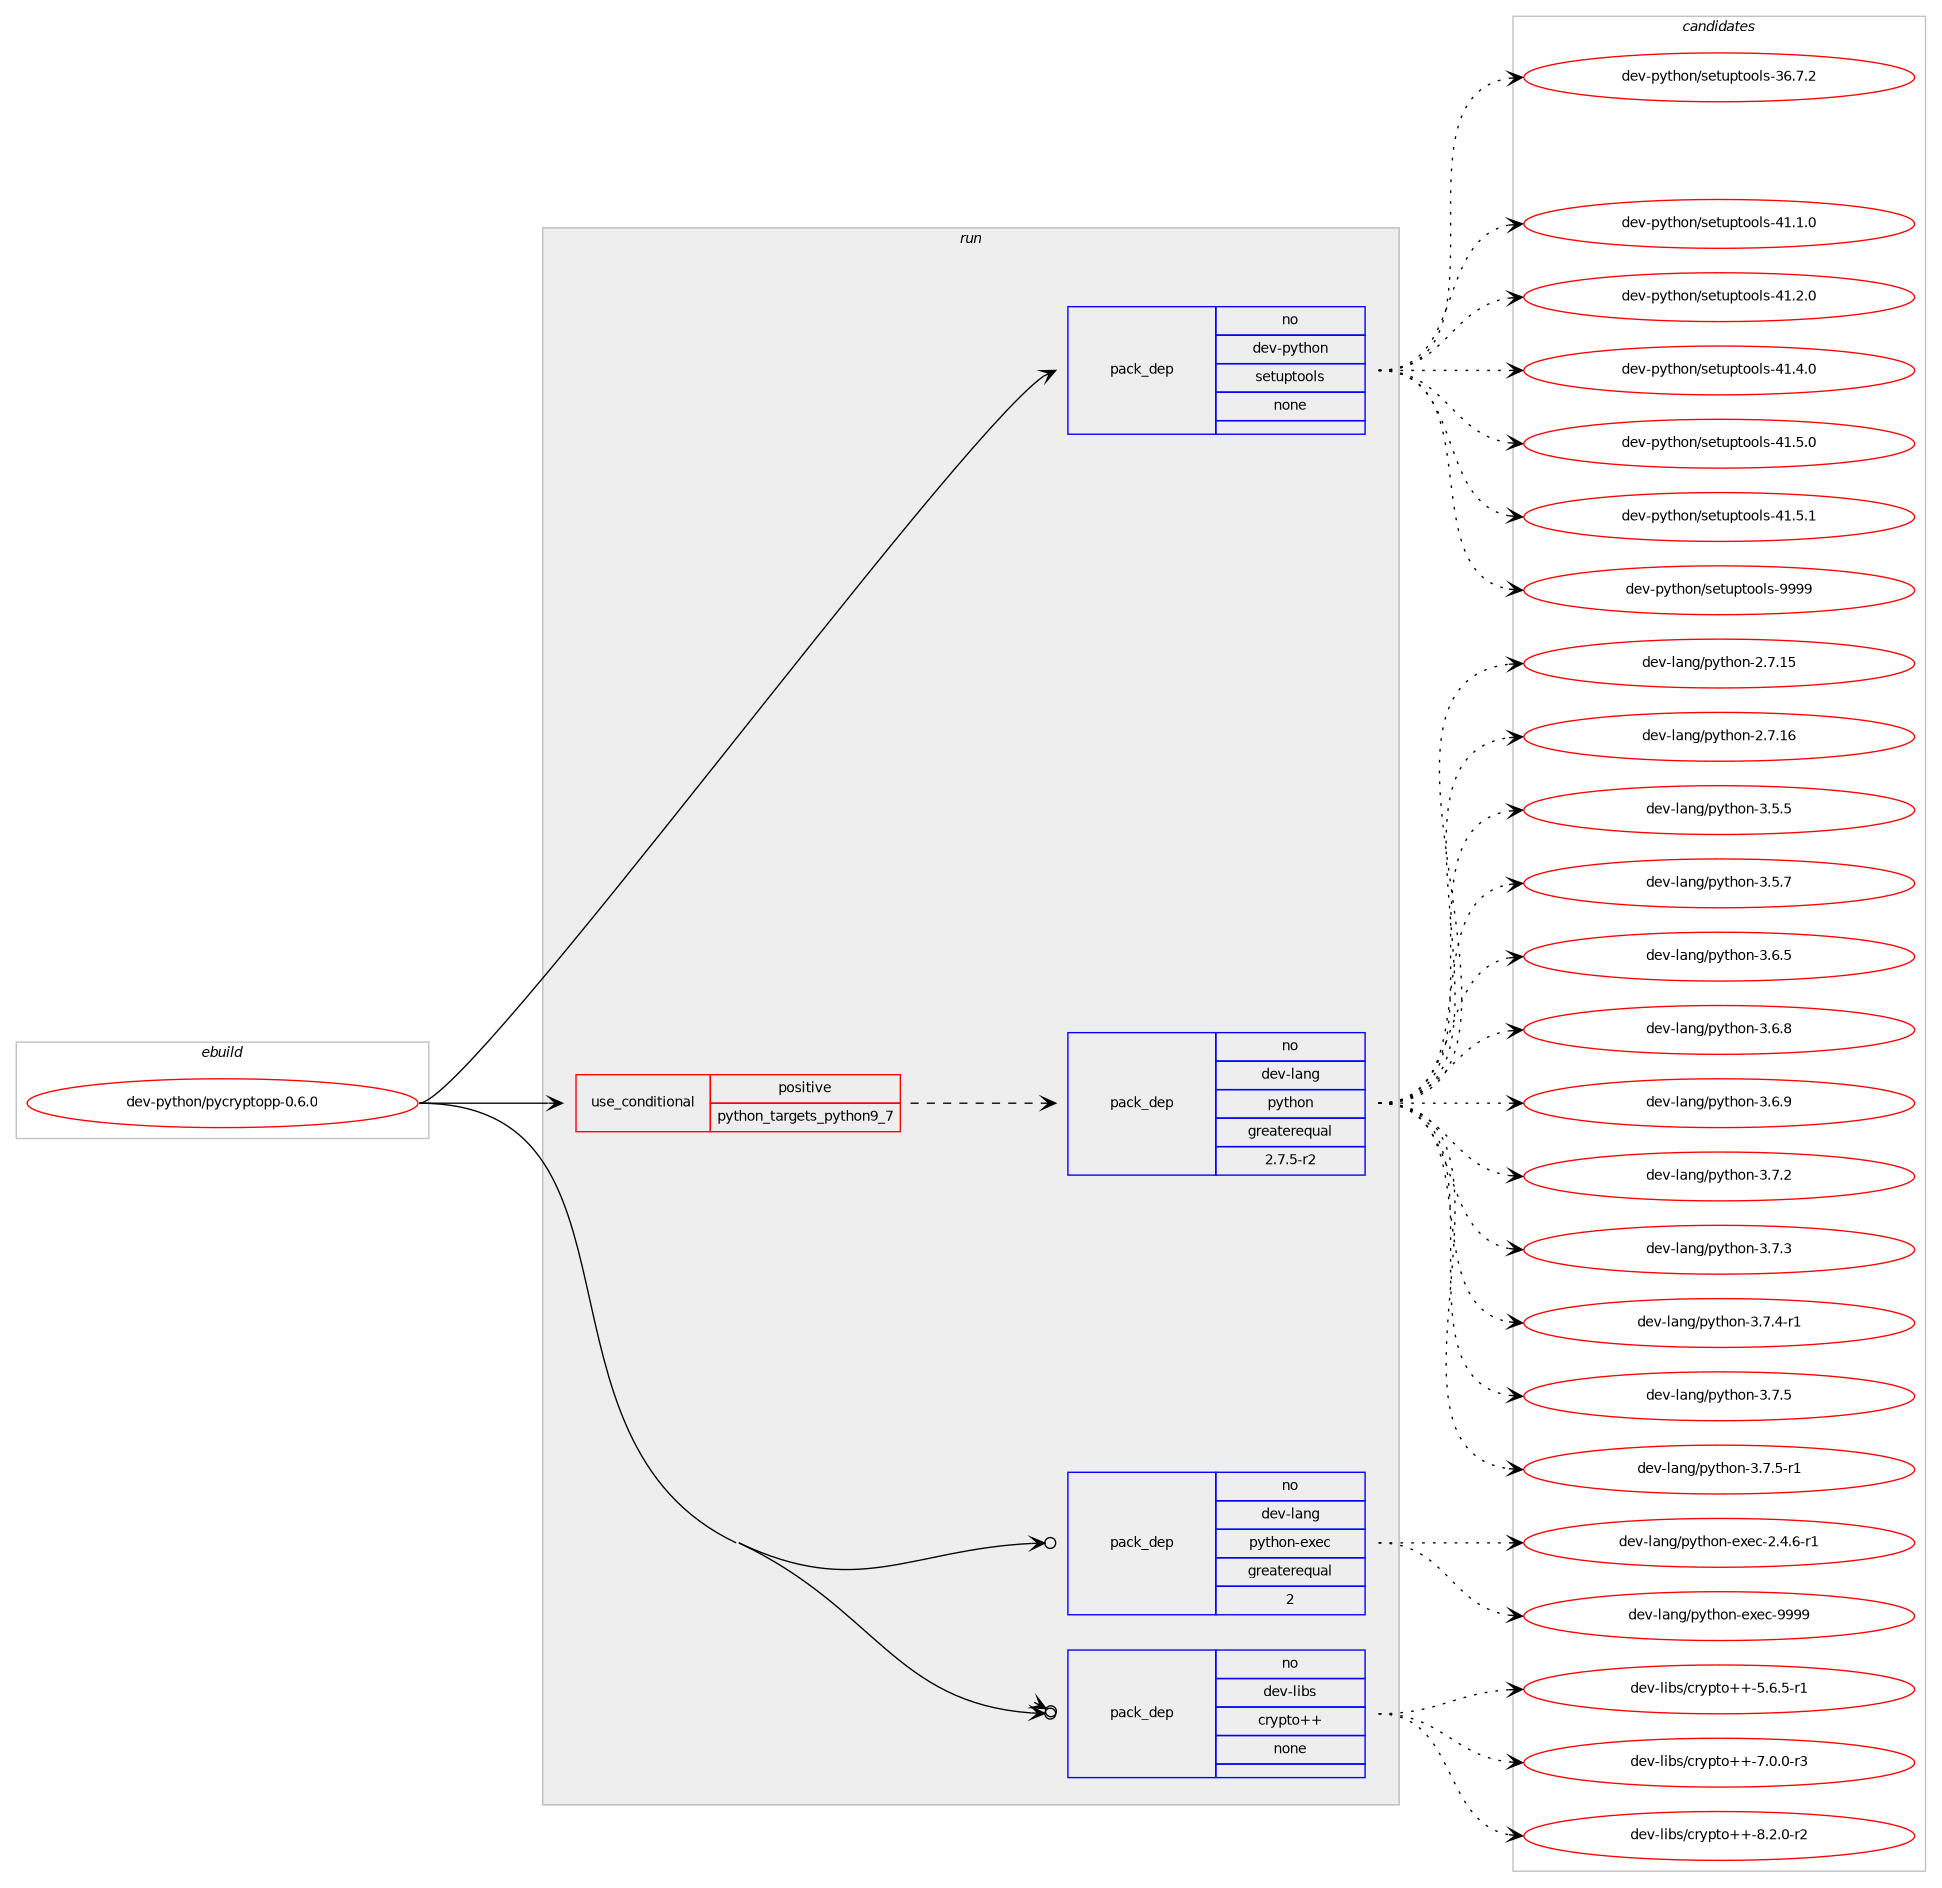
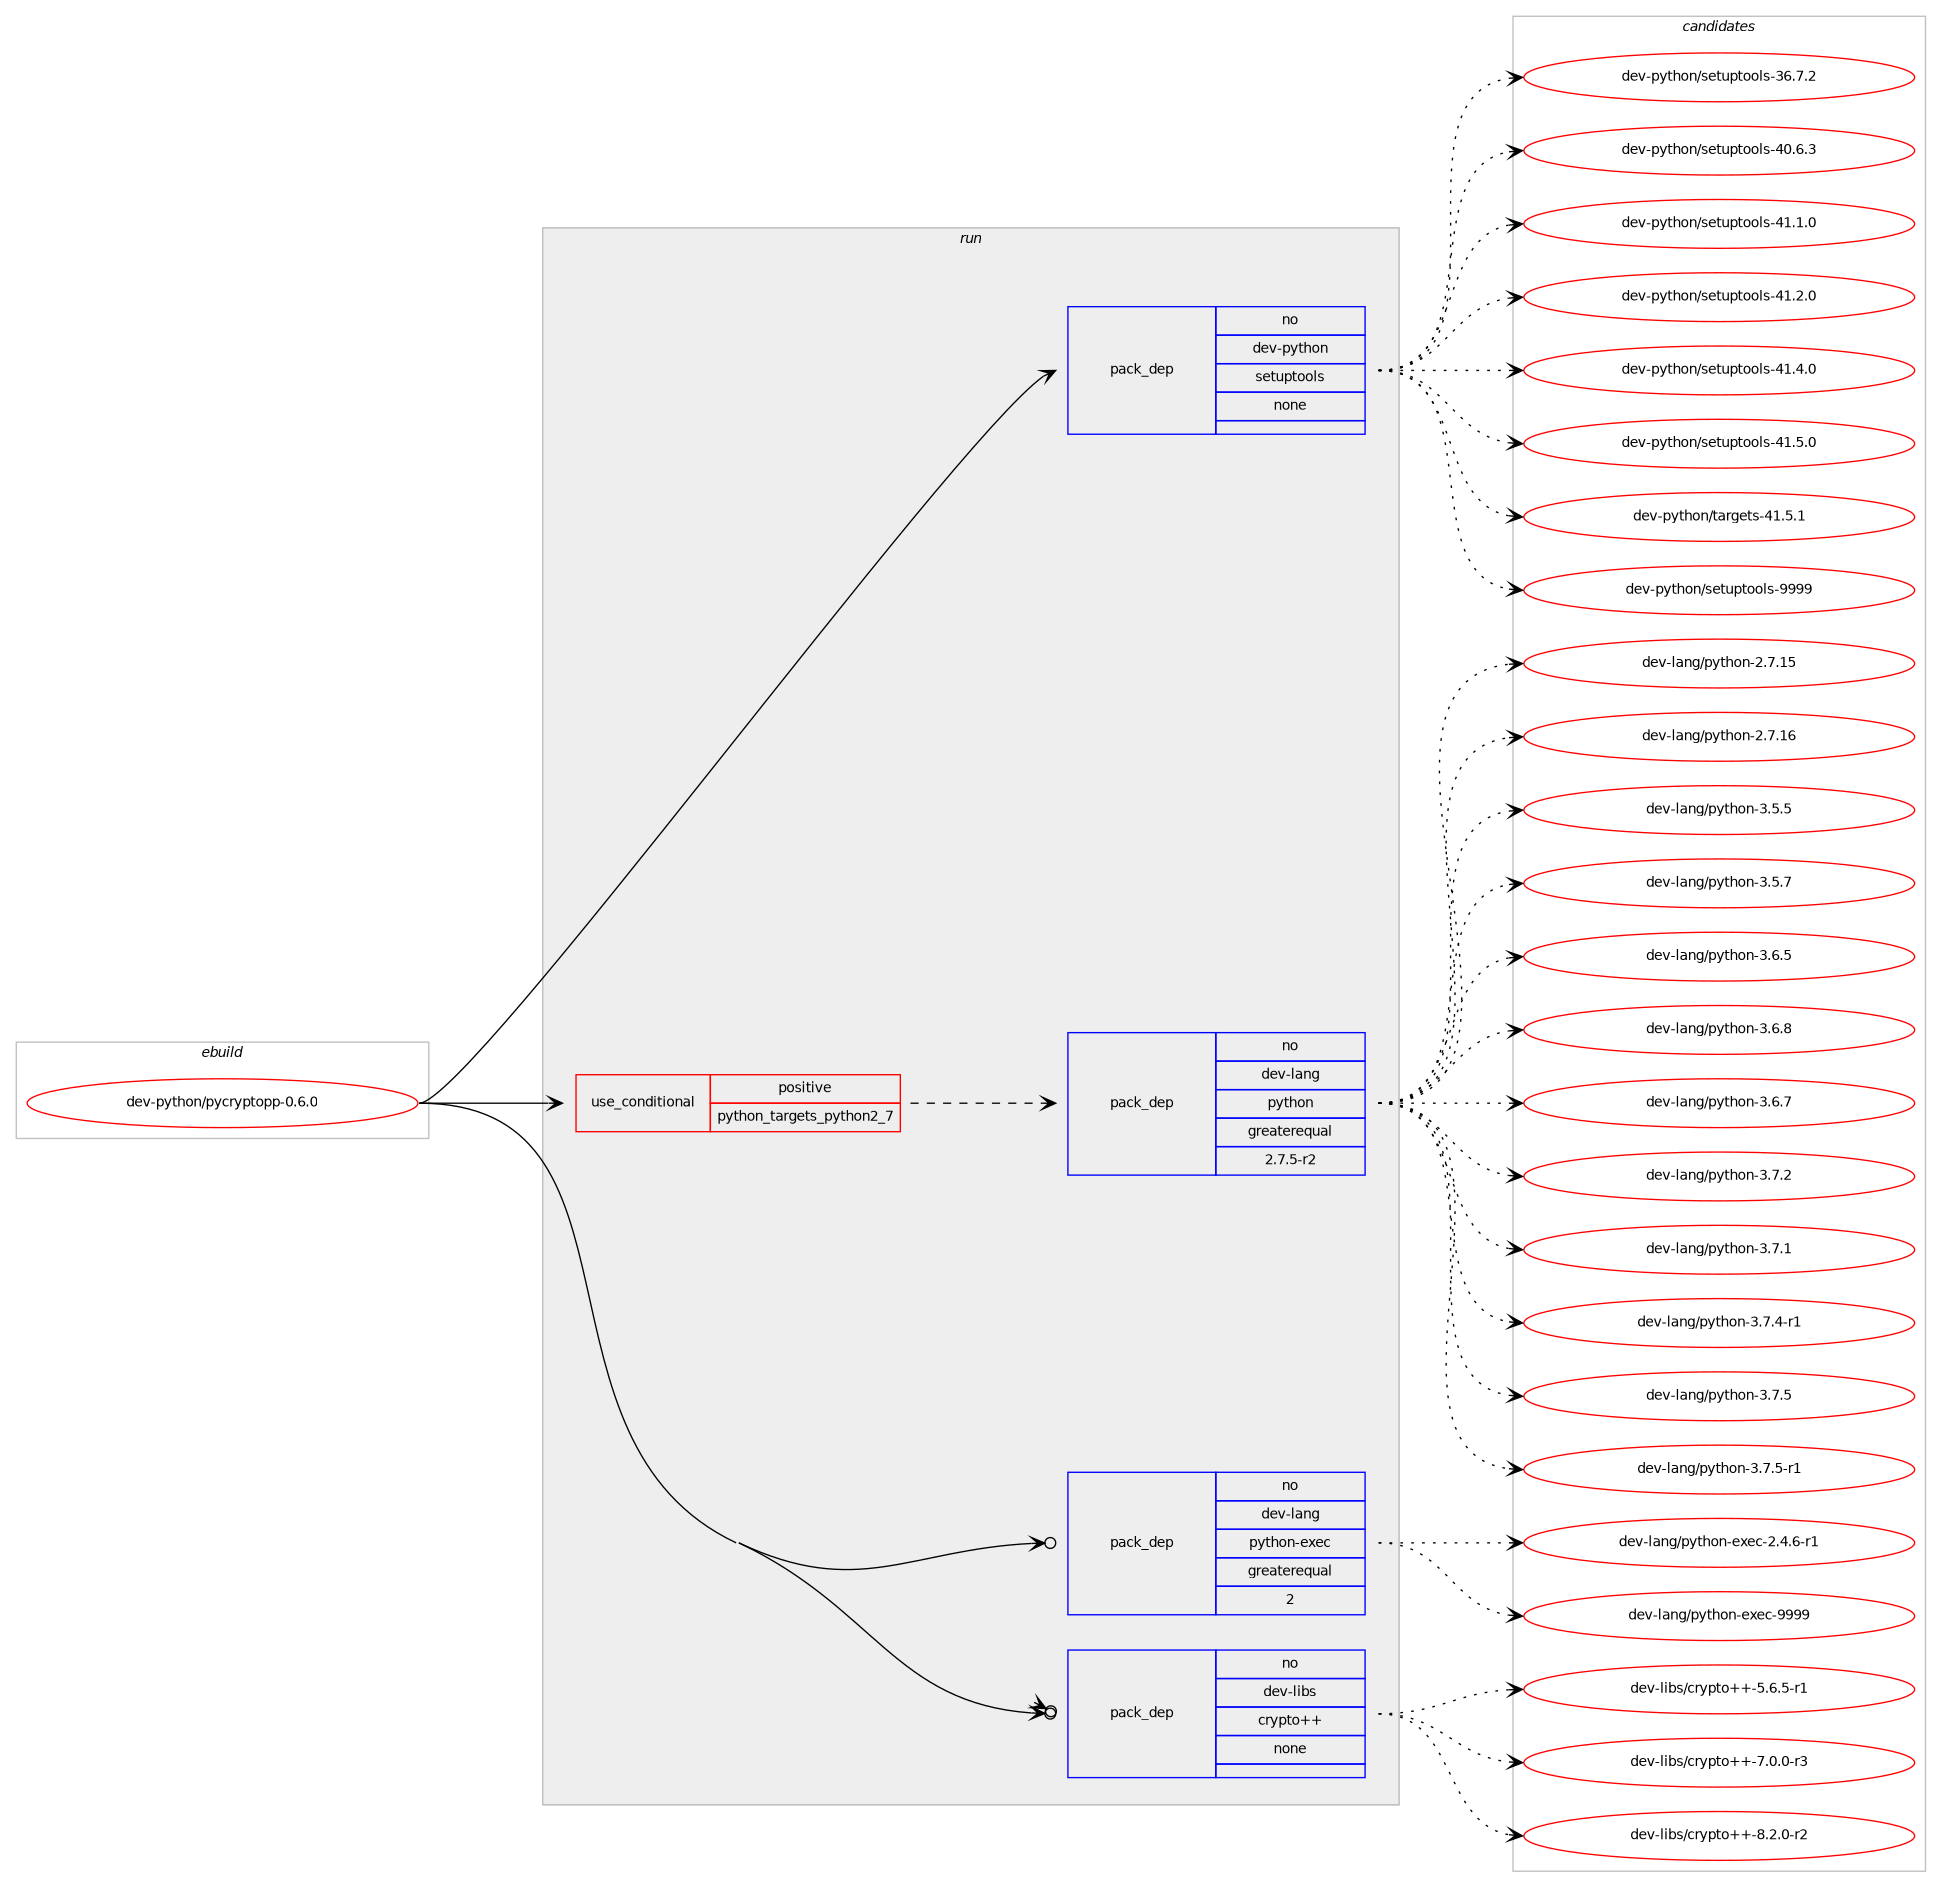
none -> (1719, 151)
(1719, 517) -> (1719, 517)
(1719, 1103) -> (1719, 1103)
(805, 1117) -> (805, 1117)
(1719, 1250) -> (1719, 1250)
